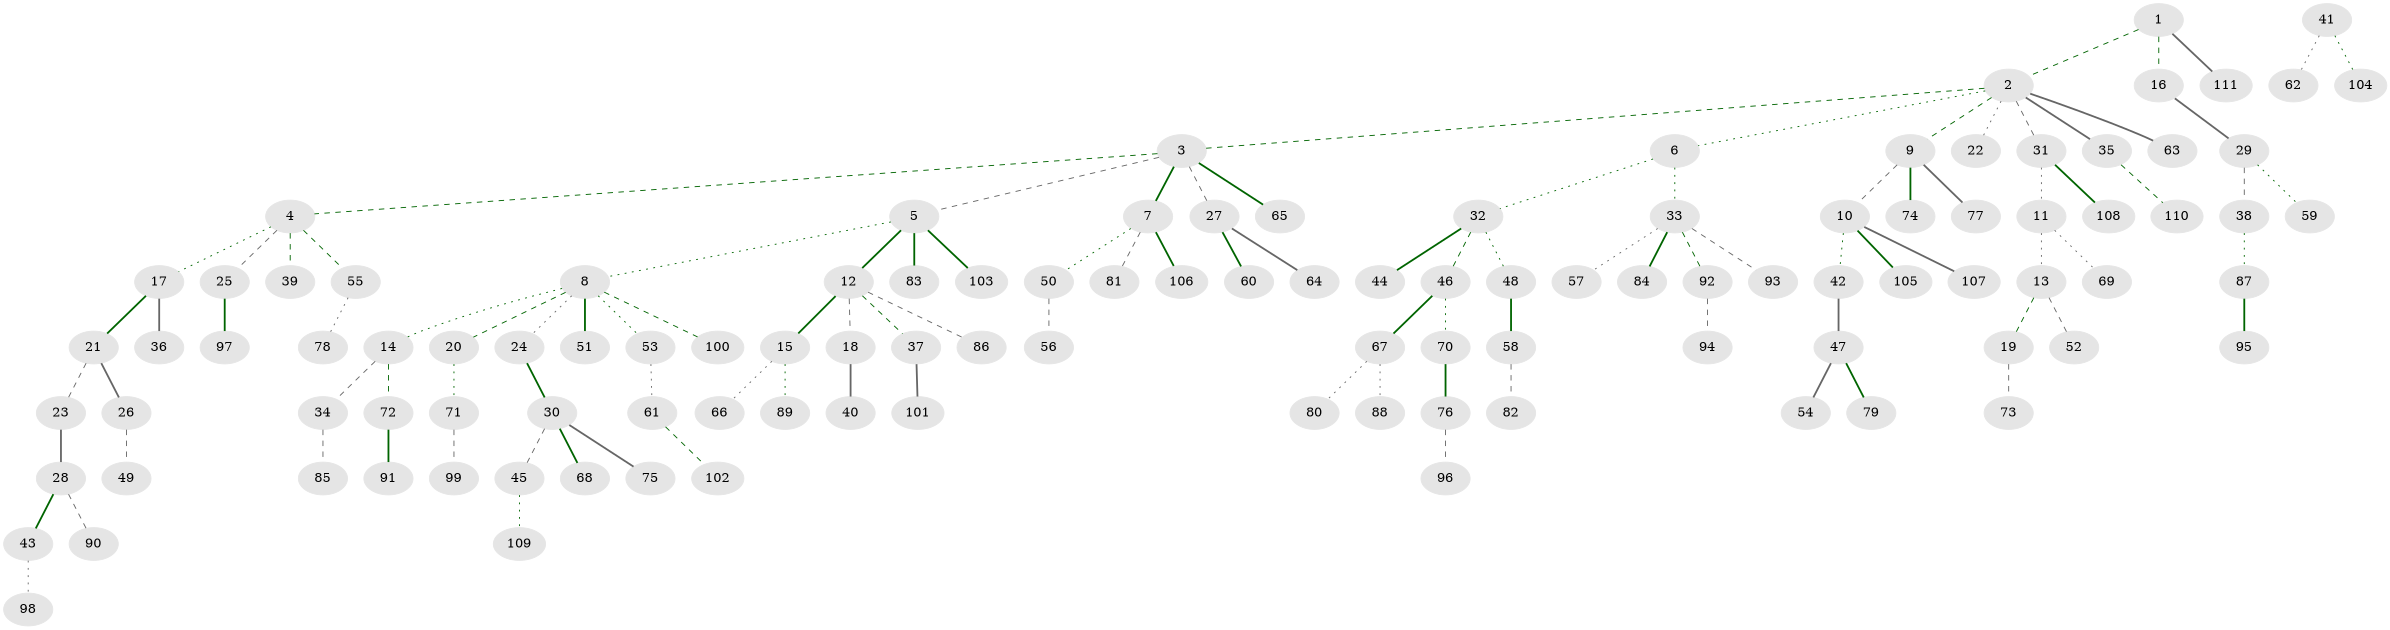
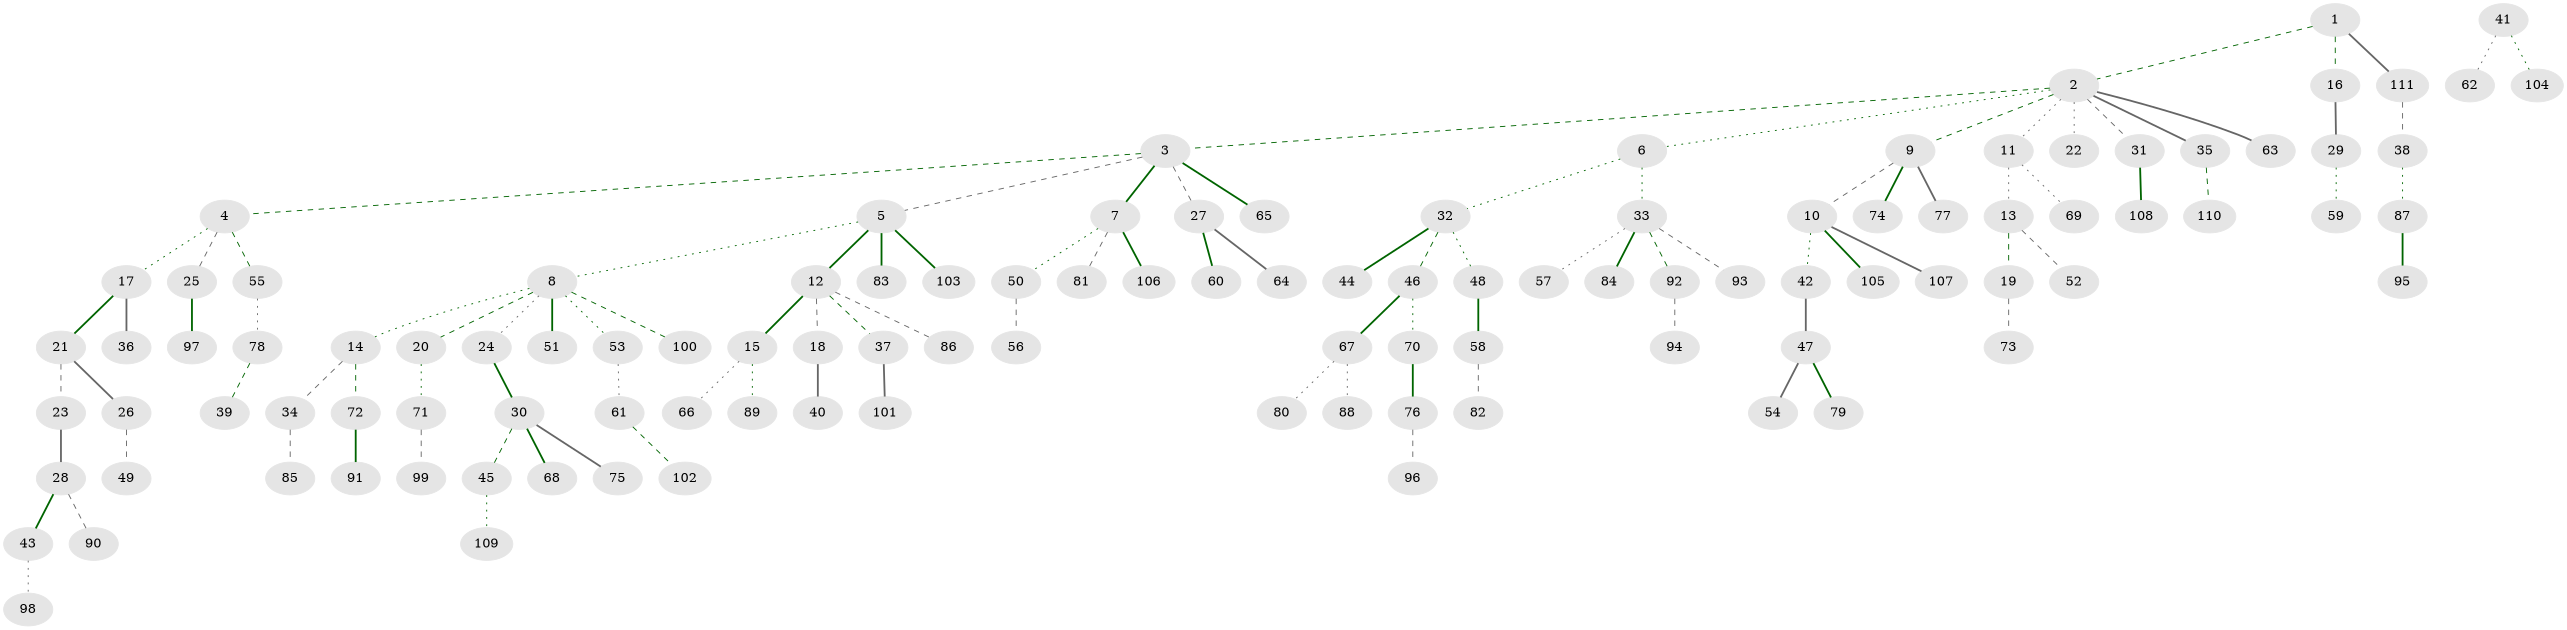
(2041, 184) -> (2042, 118)
(2244, 184) -> (2403, 118)
(290, 249) -> (241, 380)
(536, 446) -> (503, 446)
